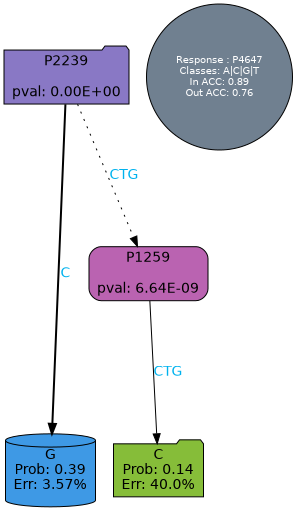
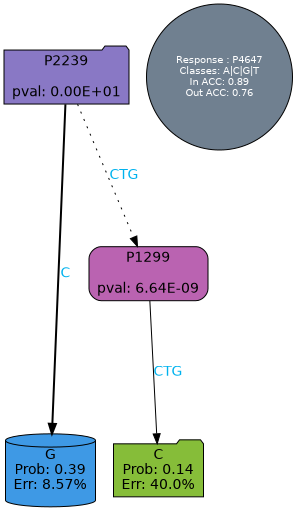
(66, 77) -> (66, 77)
(148, 274) -> (148, 274)
(50, 470) -> (50, 470)
